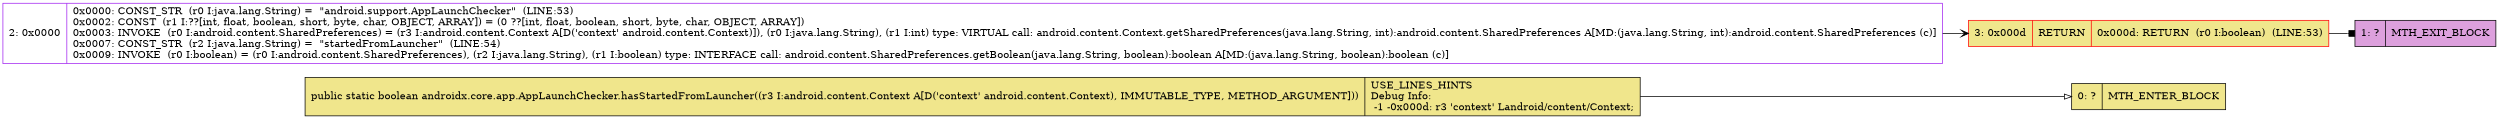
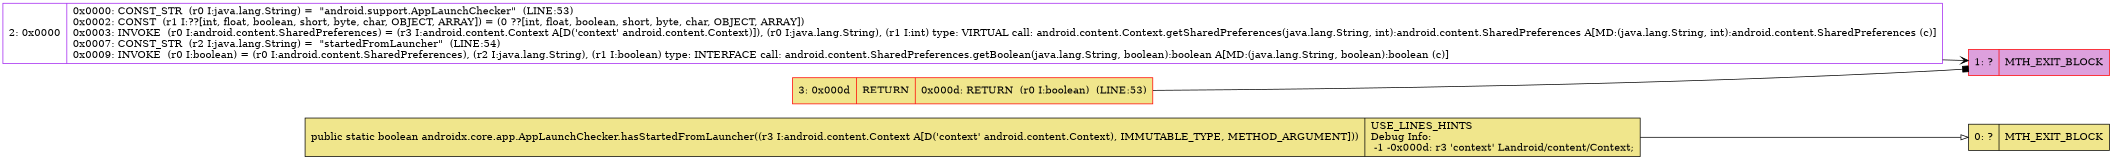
(1952, 33) -> (1952, 60)
(2425, 33) -> (2039, 62)
(2164, 96) -> (2054, 137)
